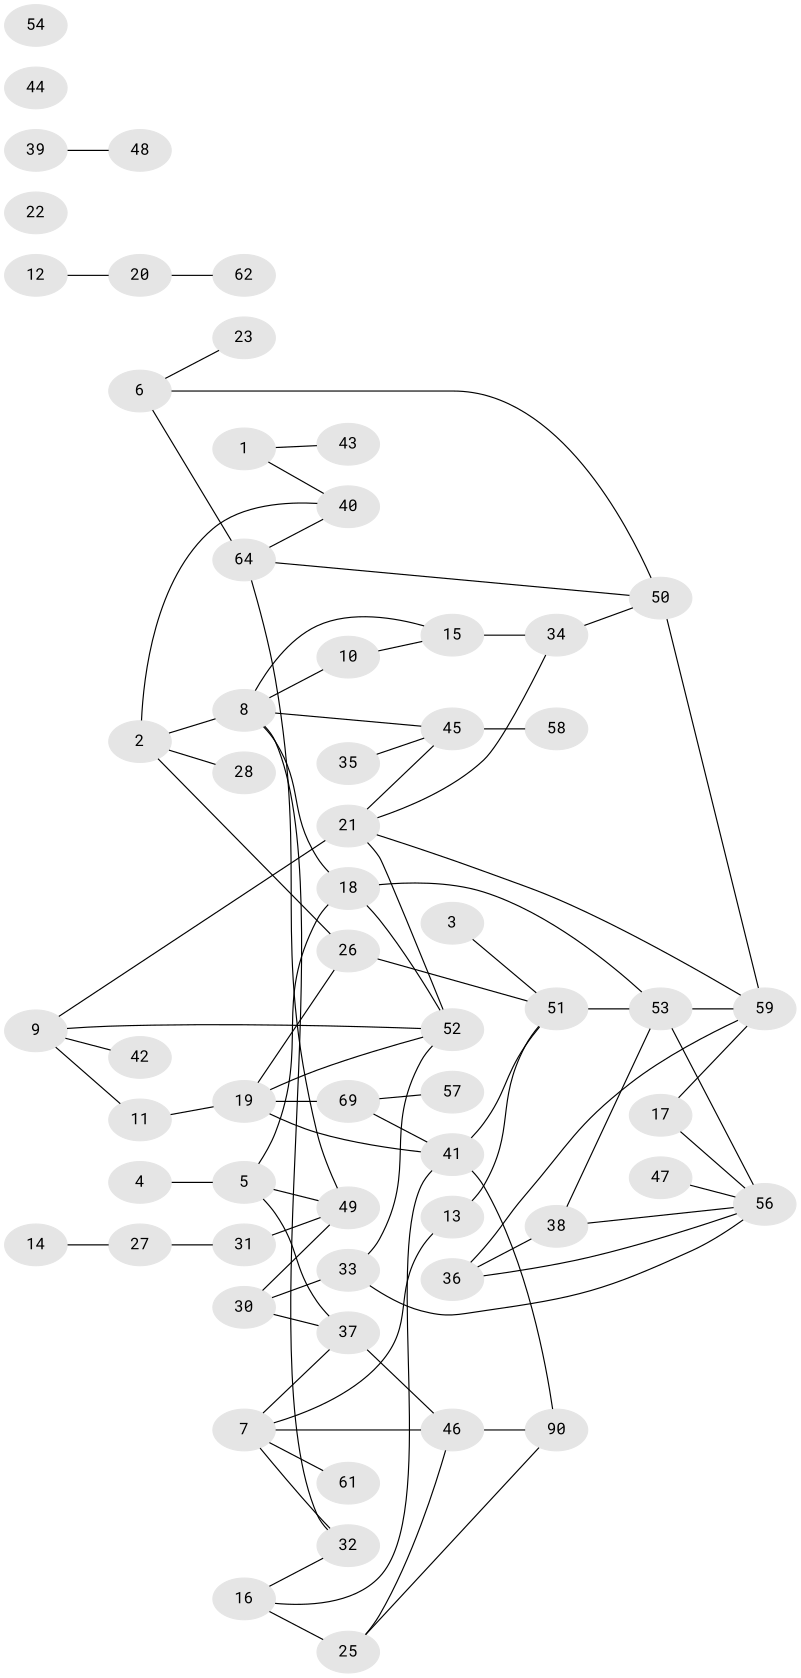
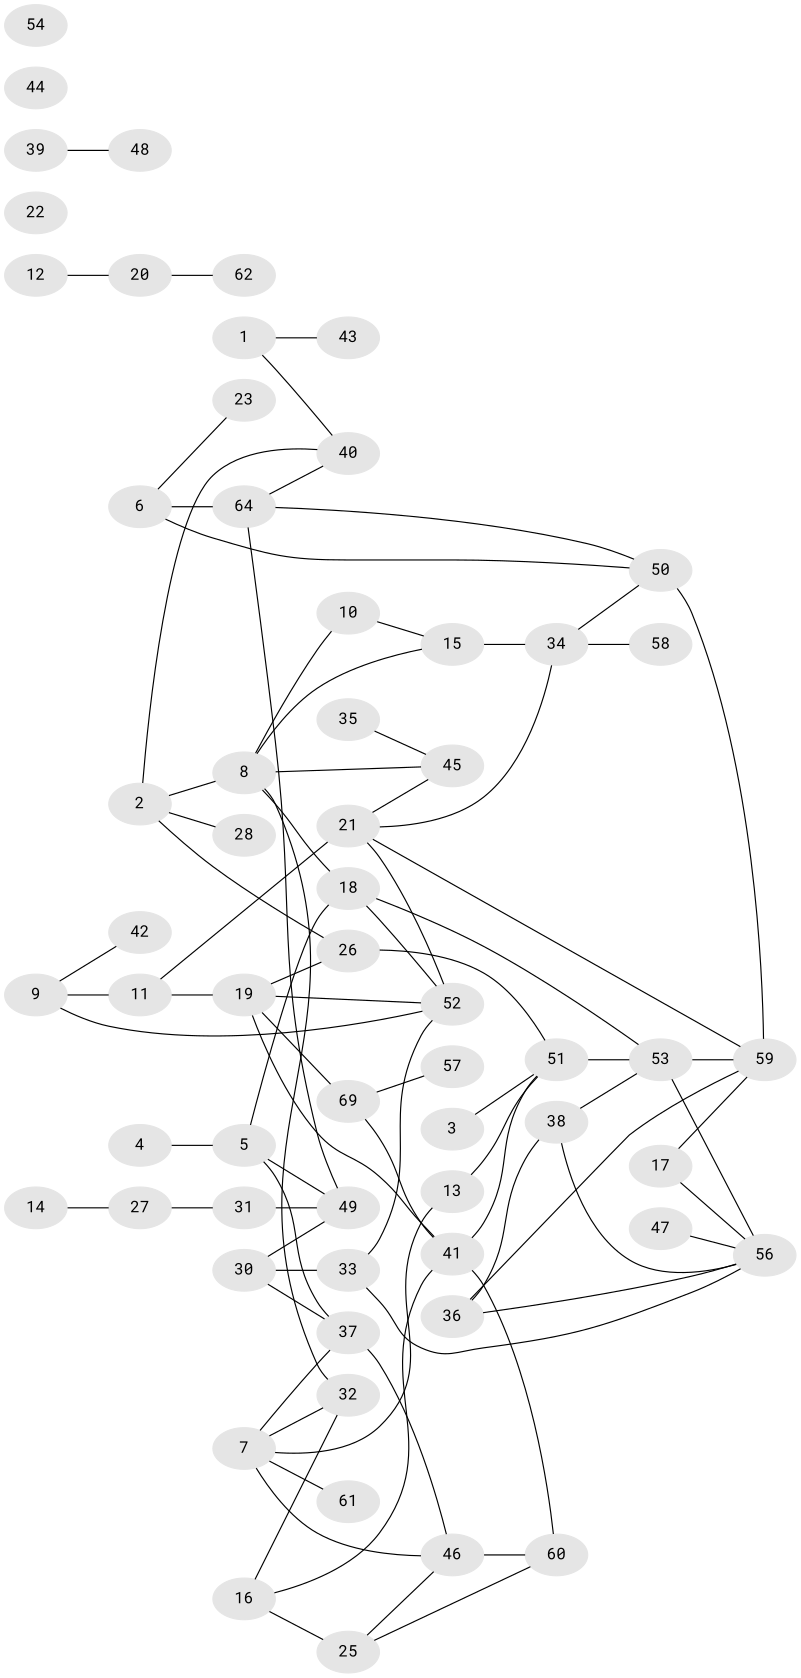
(497, 729) -> (609, 644)
(192, 928) -> (244, 911)
(556, 1430) -> (556, 1555)
